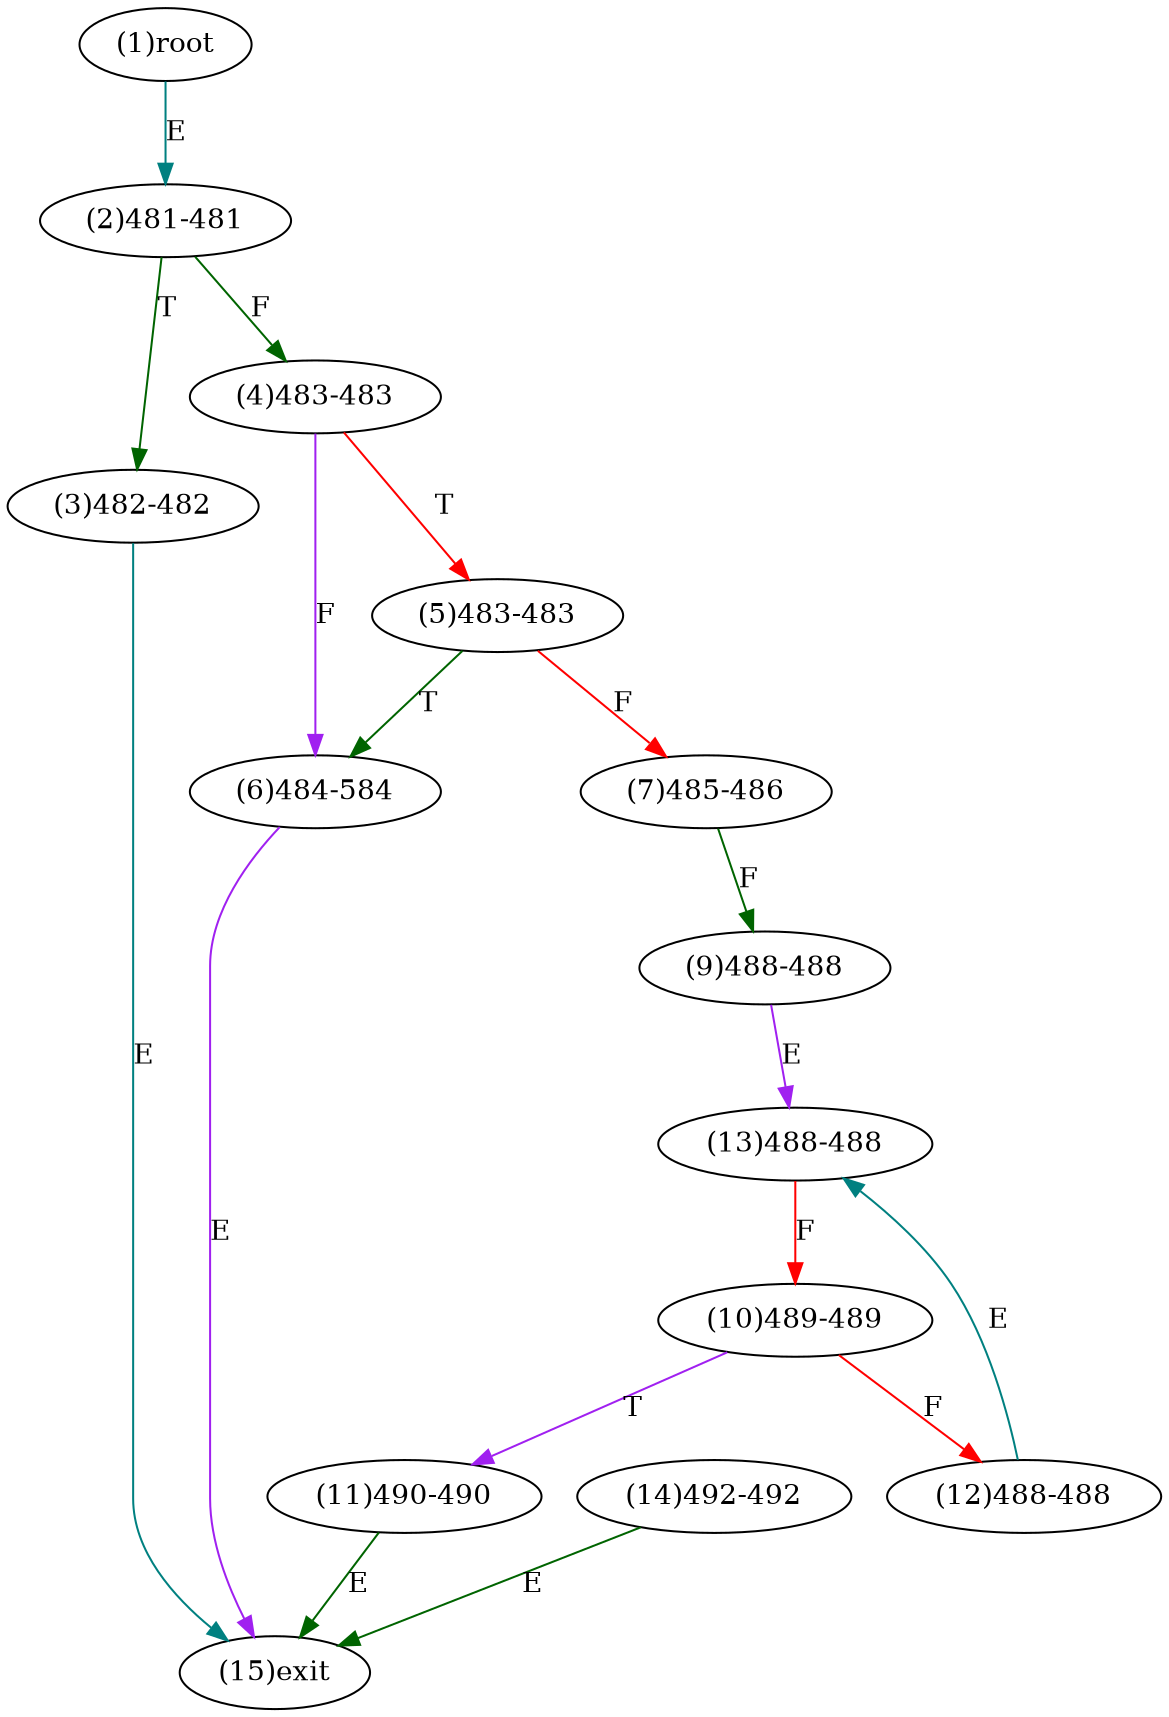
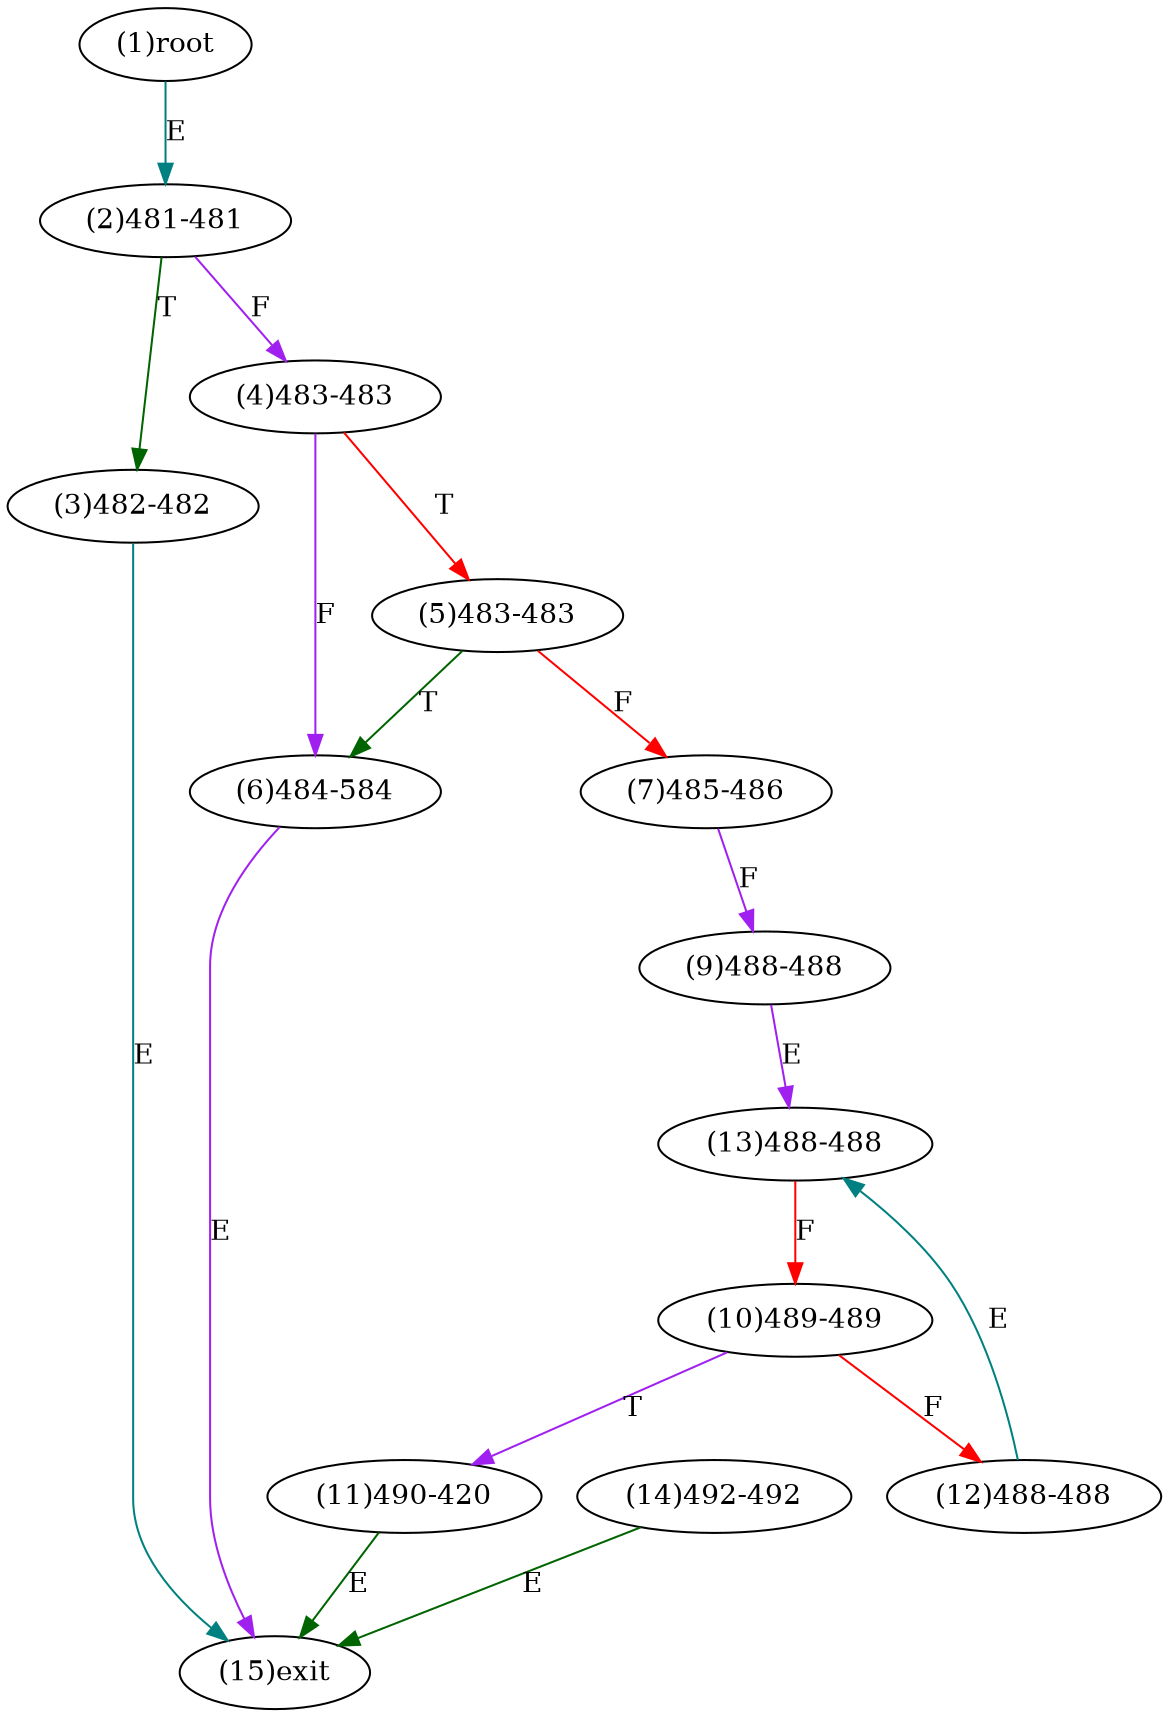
(234, 301) -> (234, 301)
(732, 870) -> (732, 870)
(404, 1496) -> (404, 1496)
